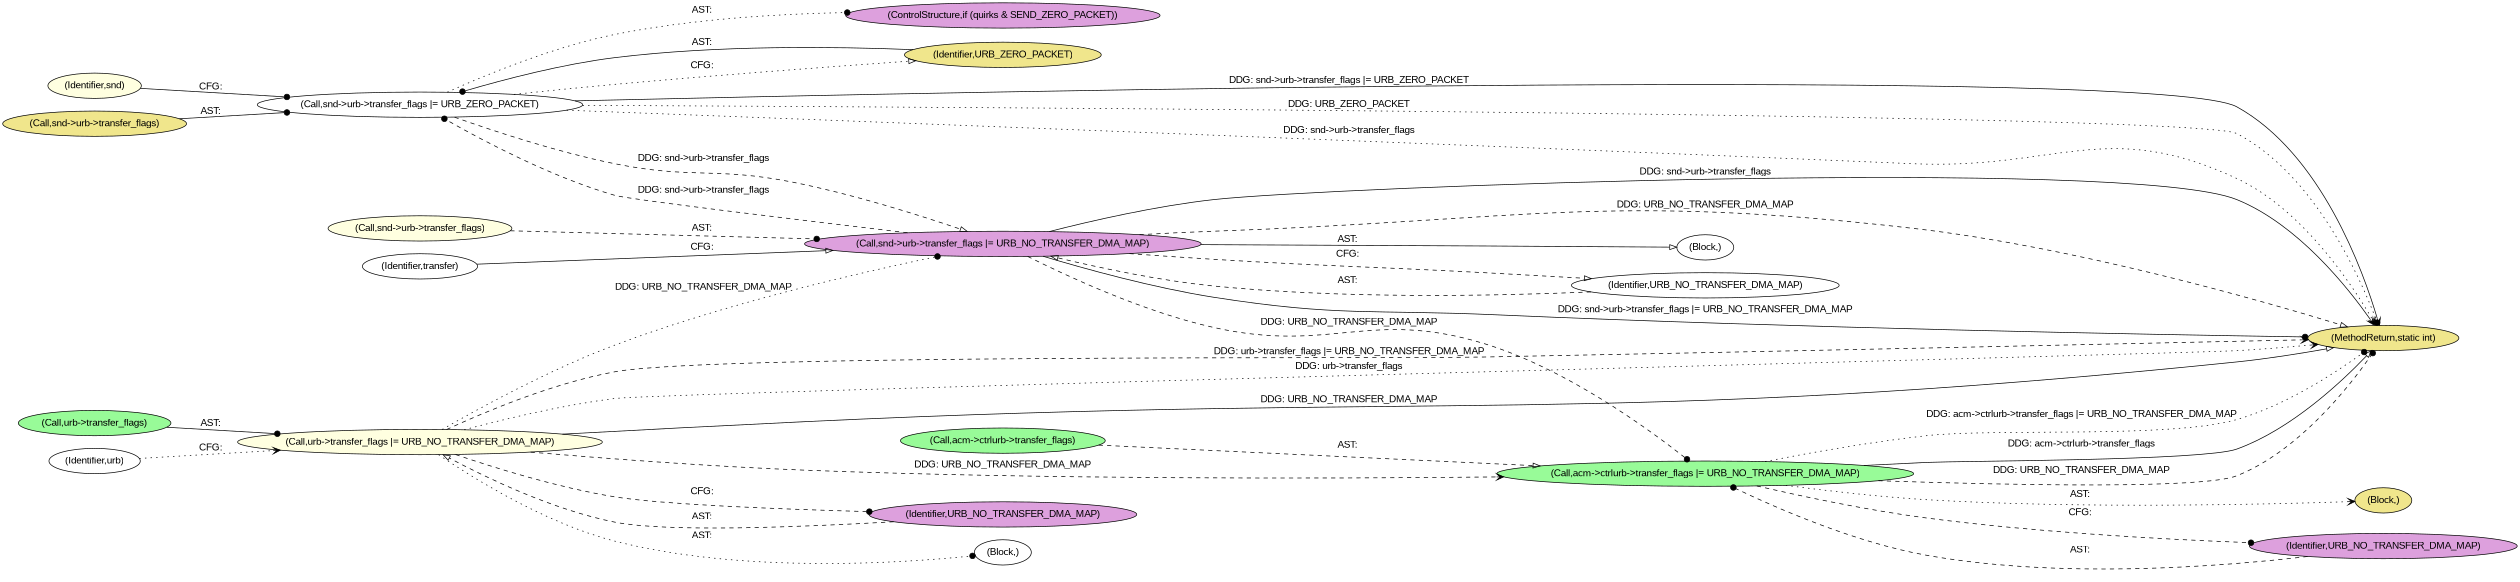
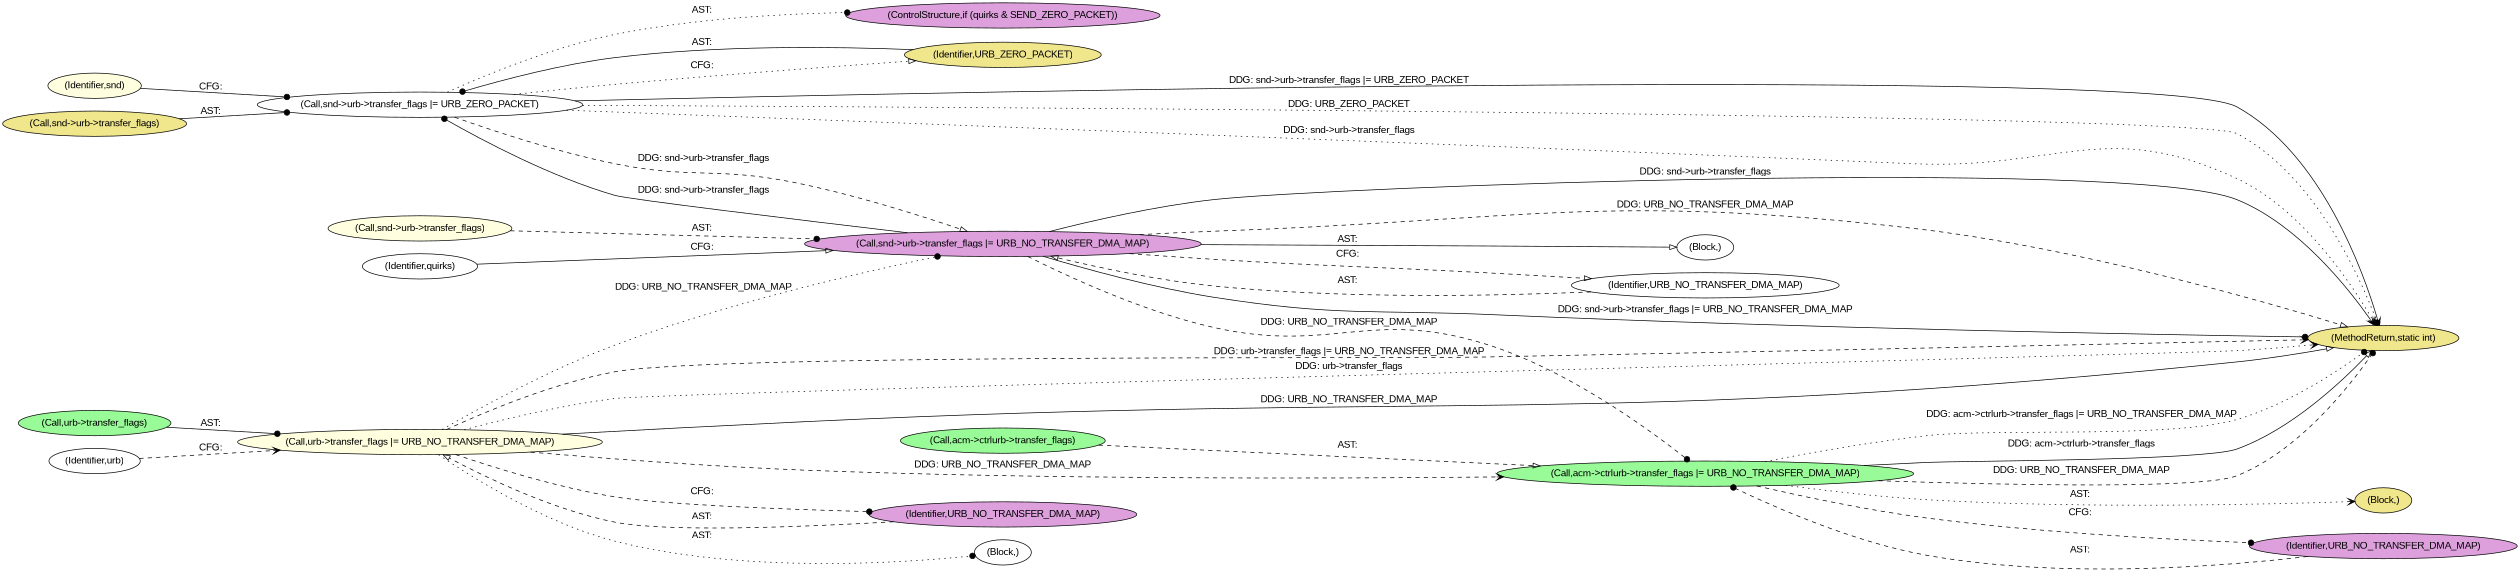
(670, 204) -> (670, 204)
(420, 266) -> (420, 266)
(206, 455) -> (206, 455)
